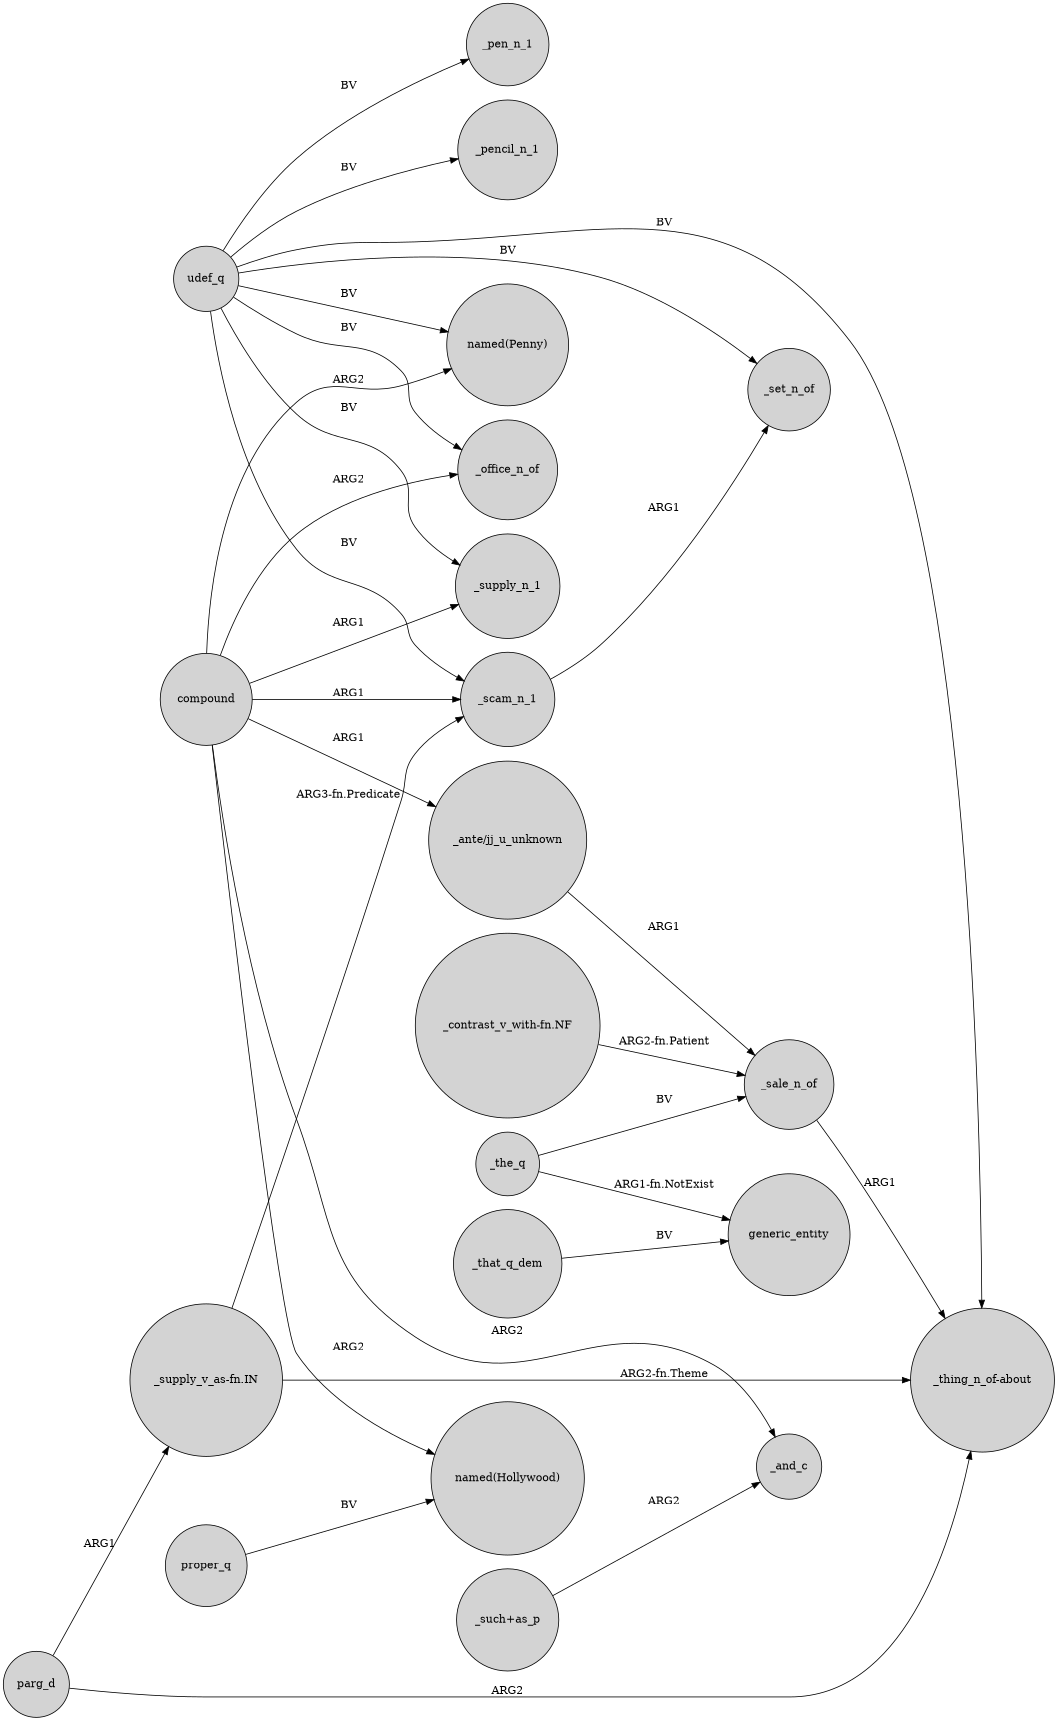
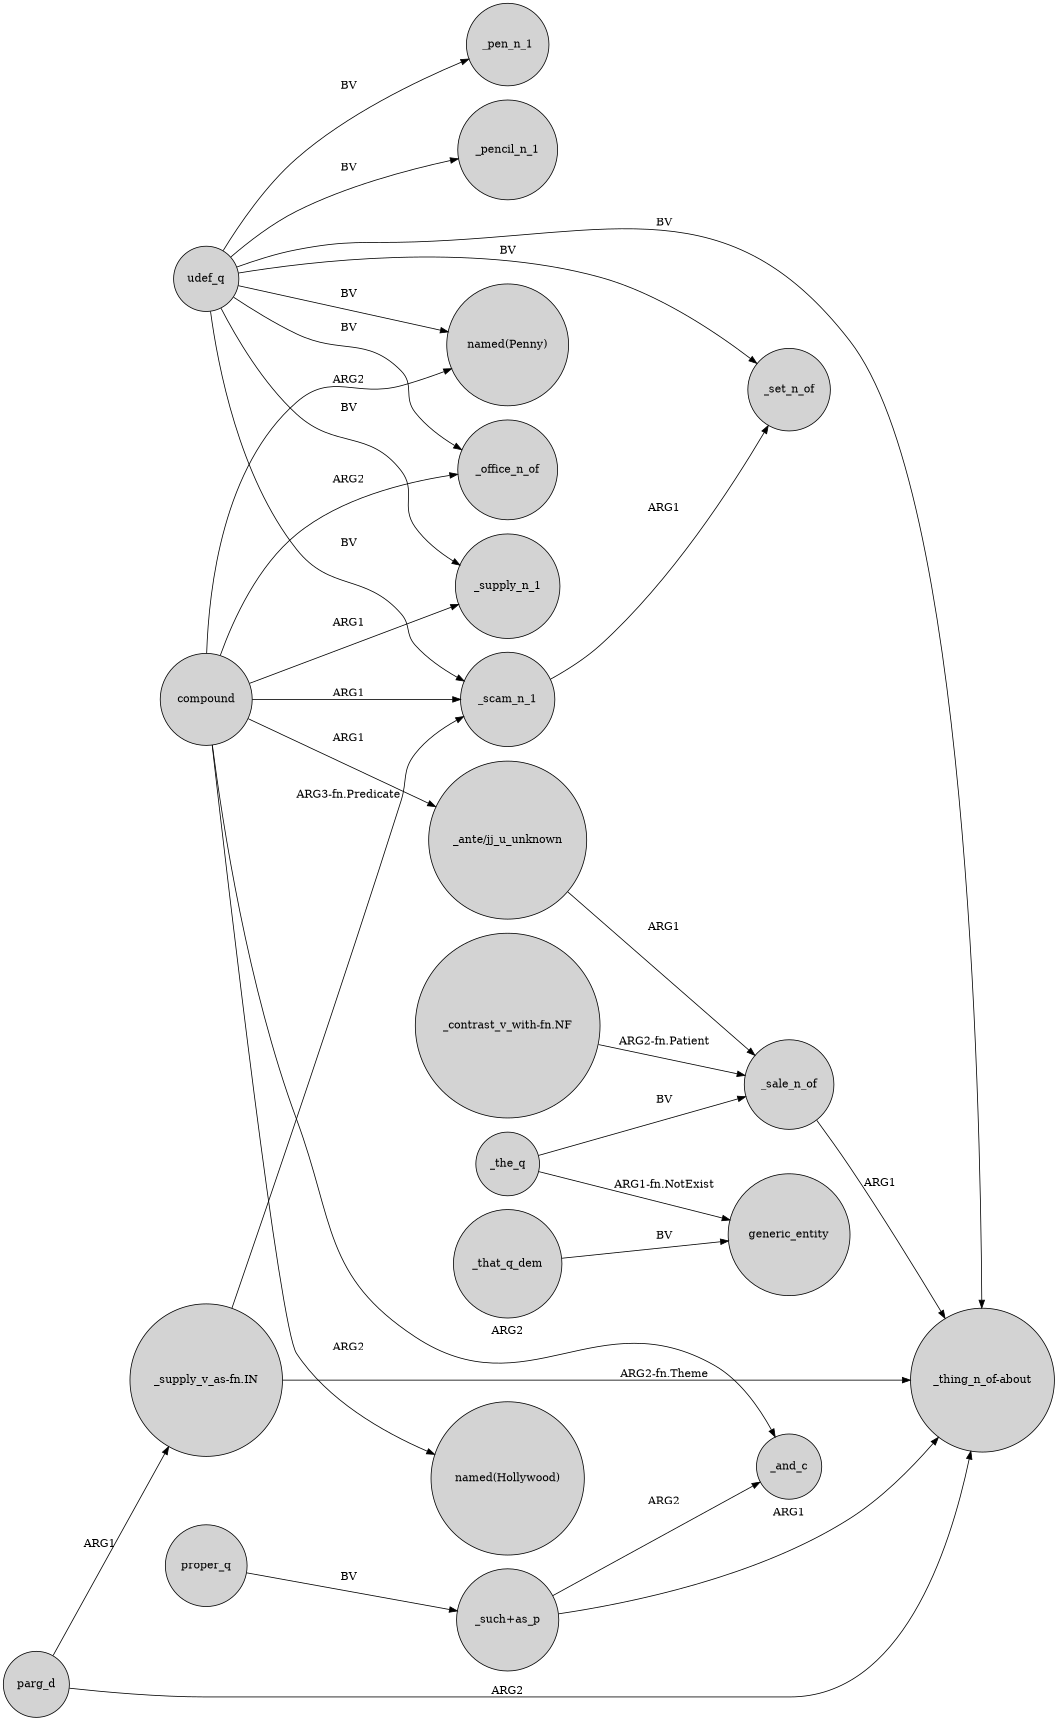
(336, 1528) -> (348, 1591)
none -> (762, 1562)
